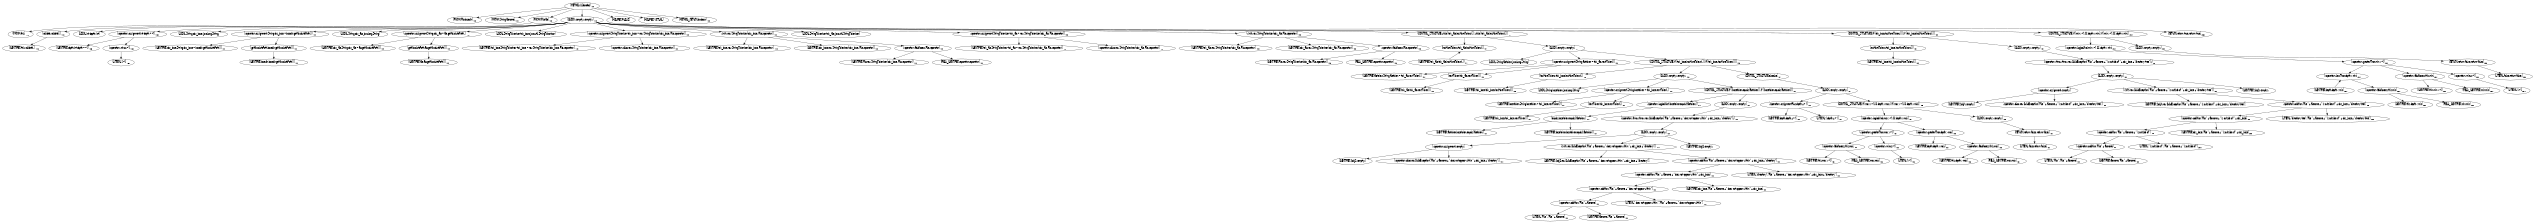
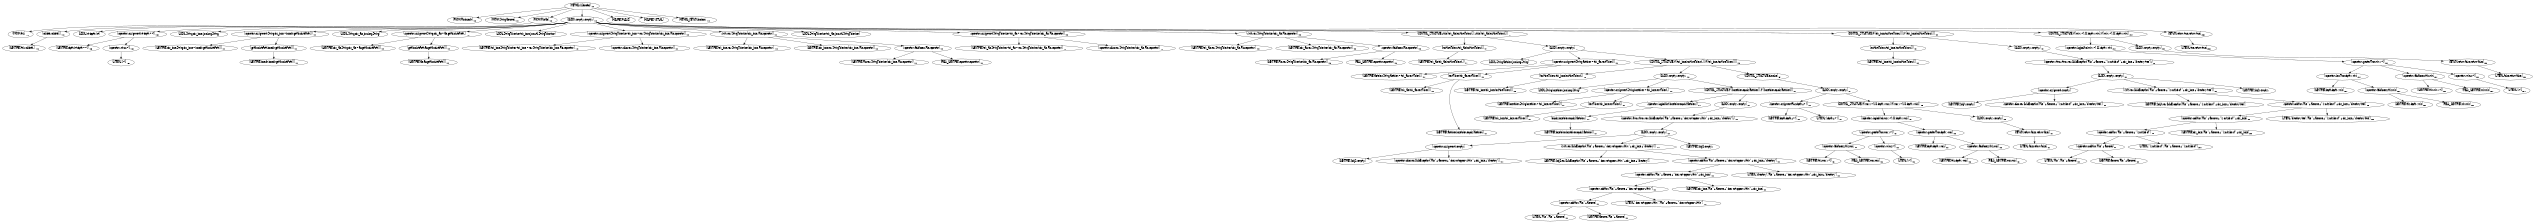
(708, 20) -> (708, 20)
none -> (2196, 48)
(1454, 56) -> (1453, 55)
(1780, 76) -> (1780, 76)
(2337, 84) -> (2336, 83)
(1883, 125) -> none
(1518, 126) -> (1450, 103)
